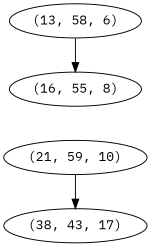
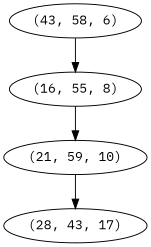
(75, 21) -> (75, 21)
none -> (75, 119)
(75, 226) -> (75, 226)
